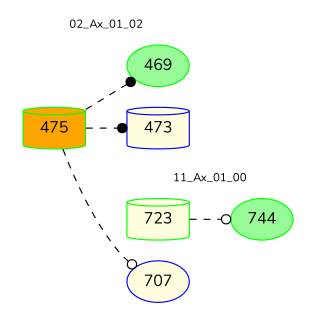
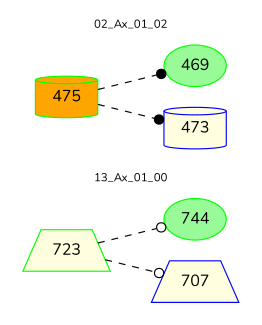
(210, 178) -> (131, 178)
(90, 208) -> (130, 266)
(158, 219) -> (67, 250)
(158, 282) -> (195, 282)
